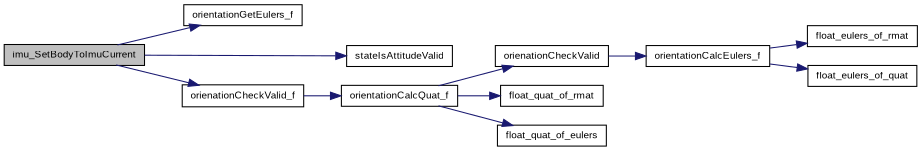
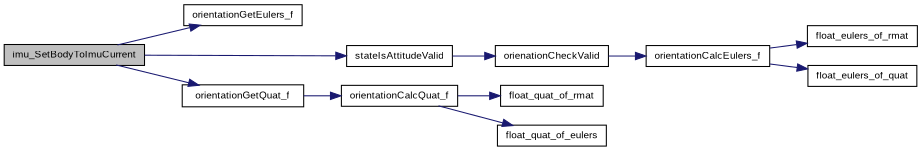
(471, 77) -> (469, 56)
(243, 96) -> (243, 96)
